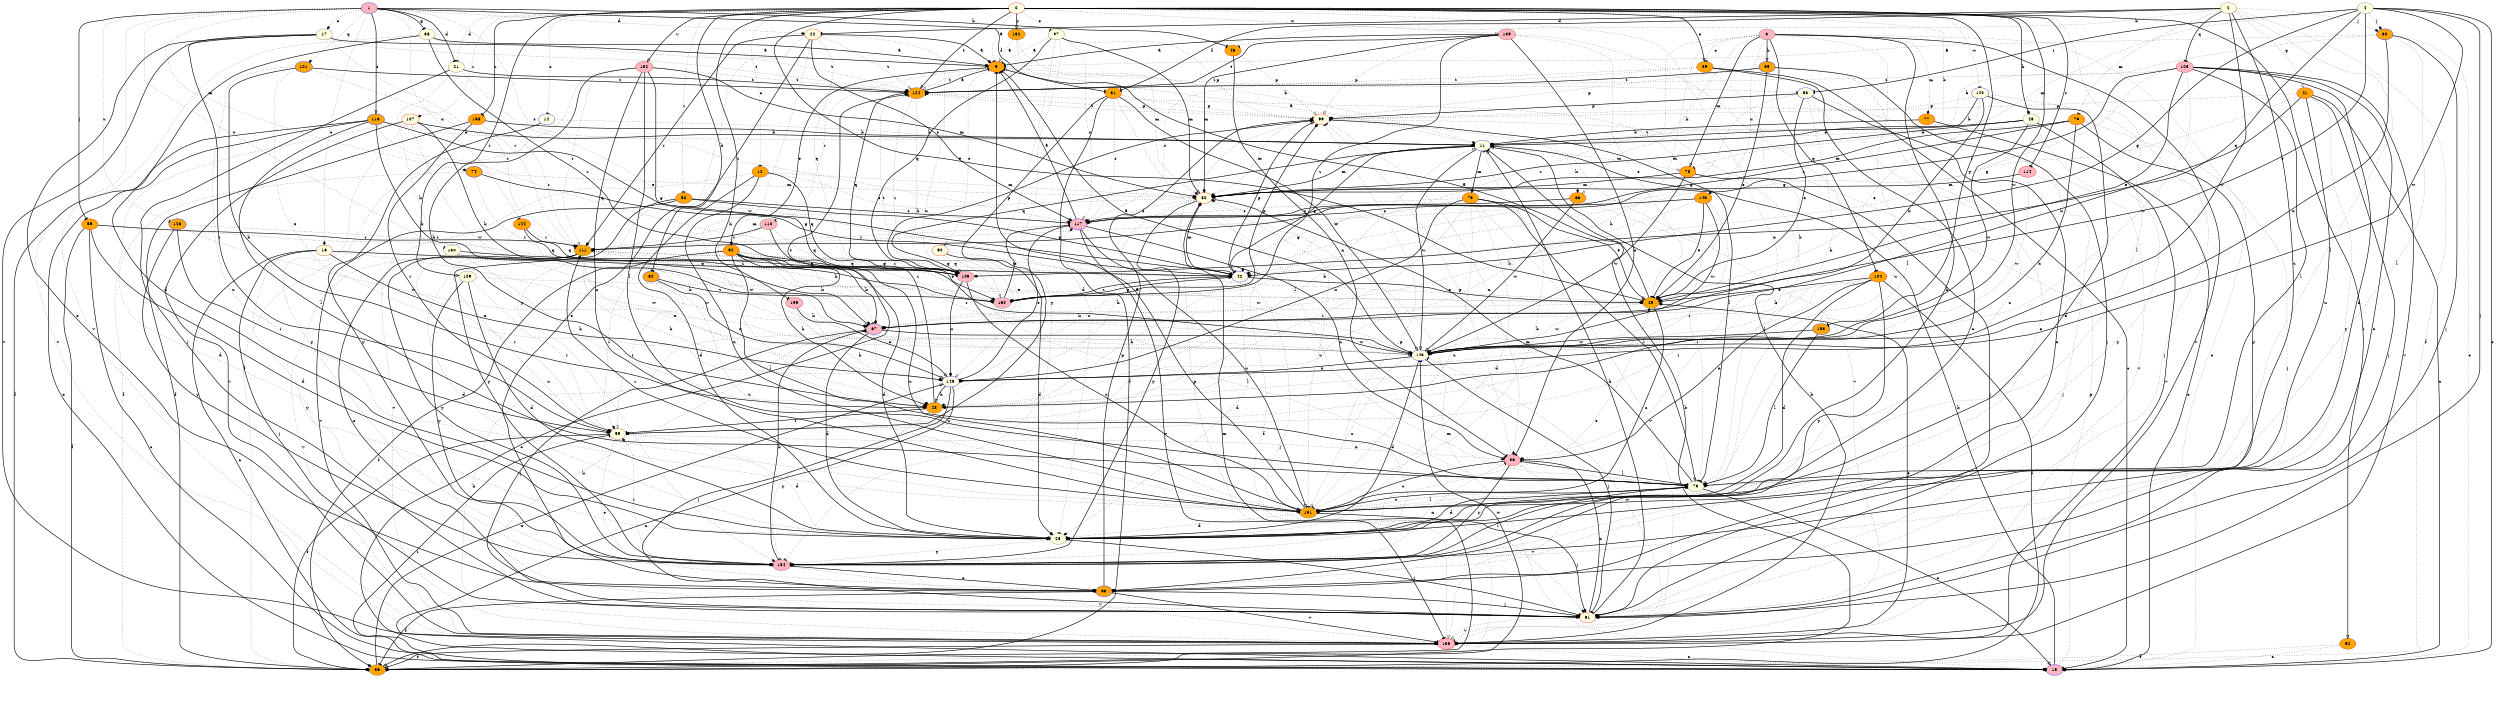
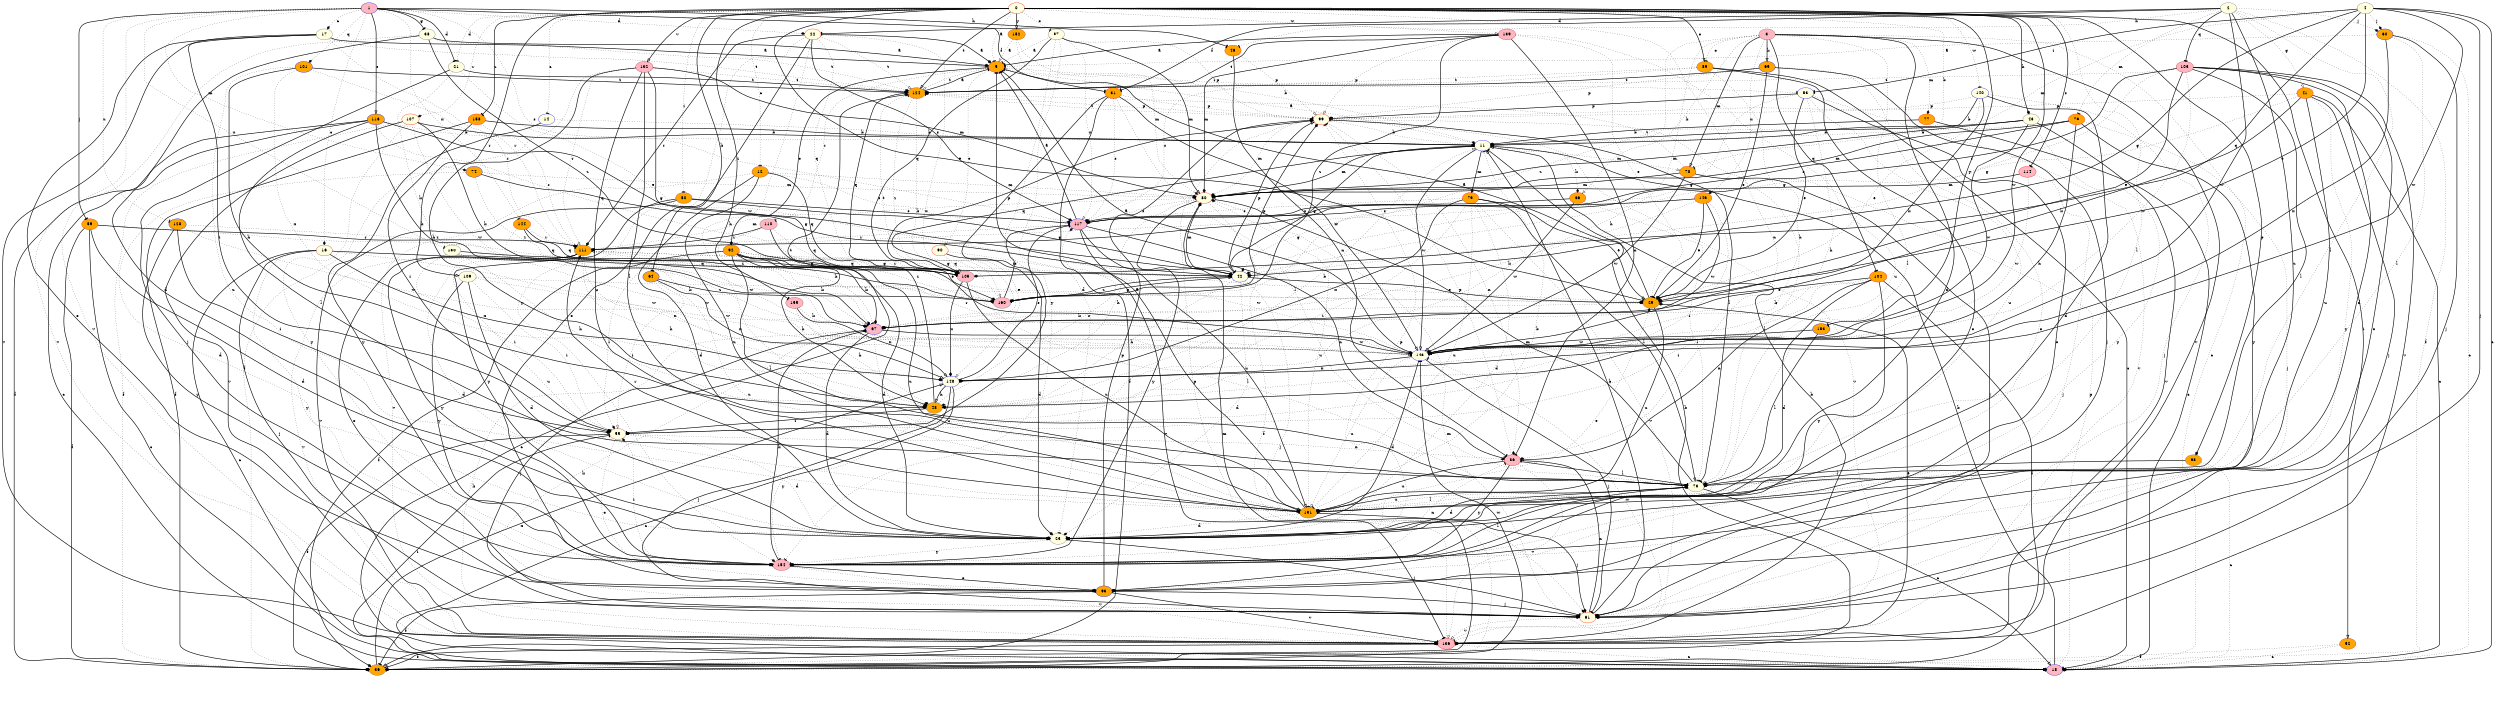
(1957, 104) -> (1400, 136)
(1947, 290) -> (1947, 290)
(1538, 336) -> (986, 342)
none -> (2194, 460)
